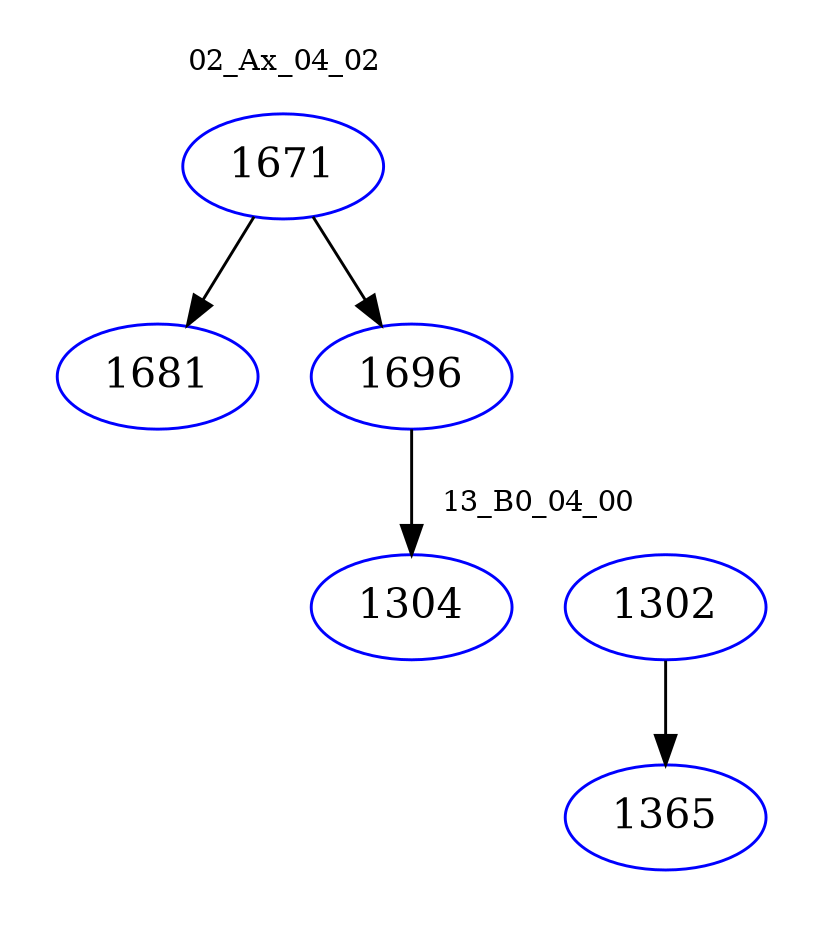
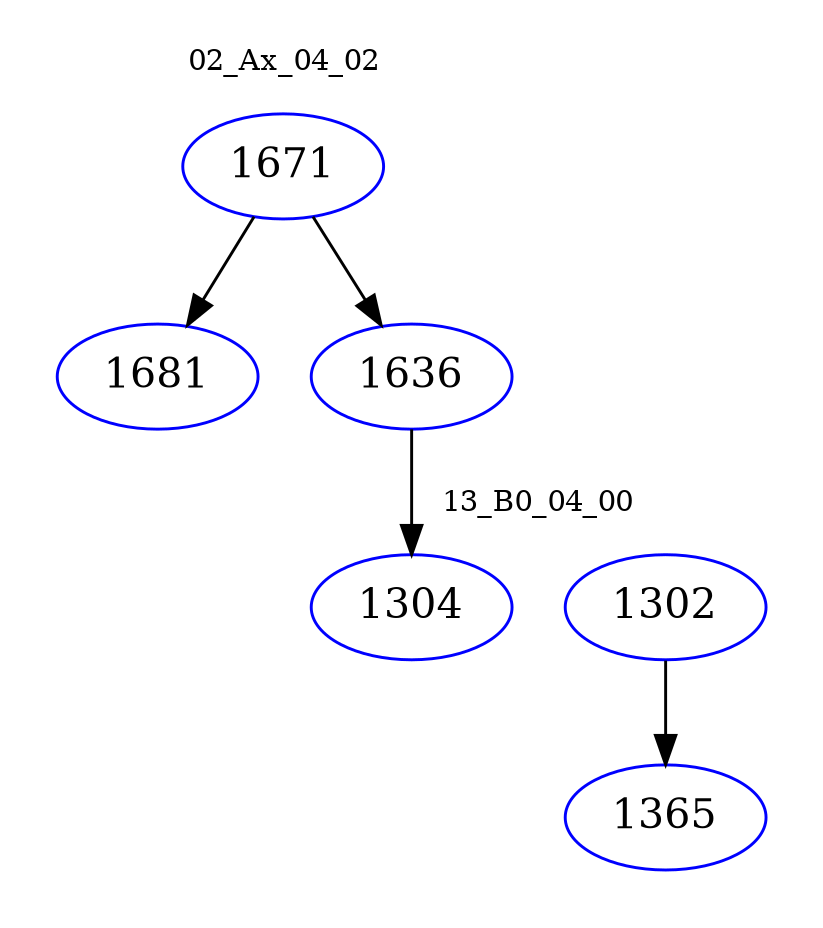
(412, 377) -> (412, 377)
